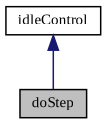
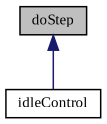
(53, 70) -> (53, 70)
